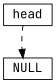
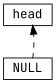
(22, 37) -> (34, 46)
